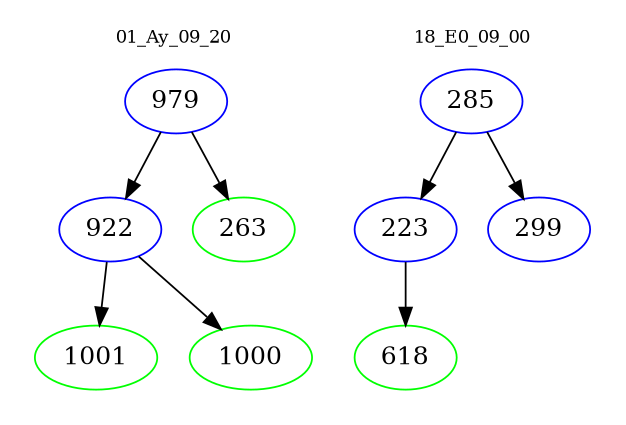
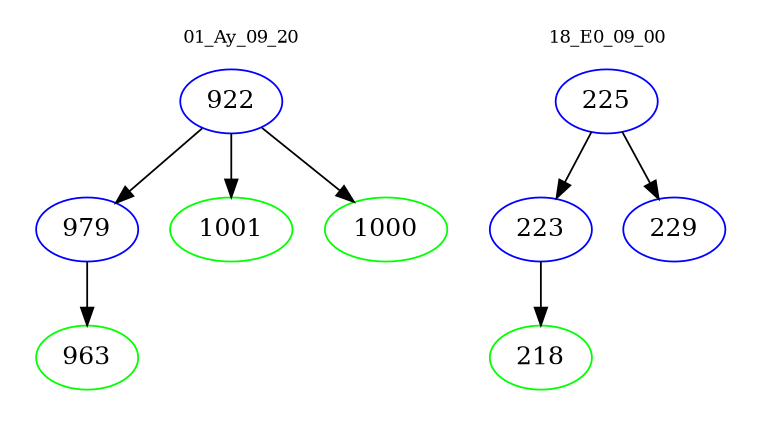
(471, 101) -> (607, 101)
(148, 157) -> (166, 160)
(244, 230) -> (87, 358)
(539, 230) -> (674, 230)
(406, 358) -> (541, 358)
